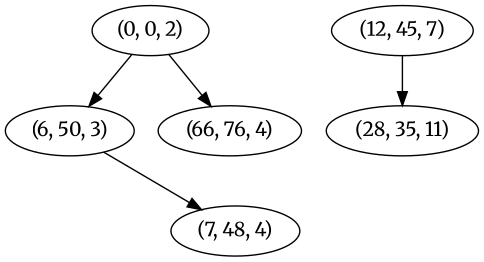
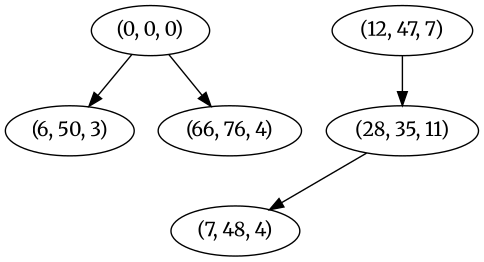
(151, 31) -> (151, 31)
(402, 31) -> (402, 31)
(146, 177) -> (324, 178)
